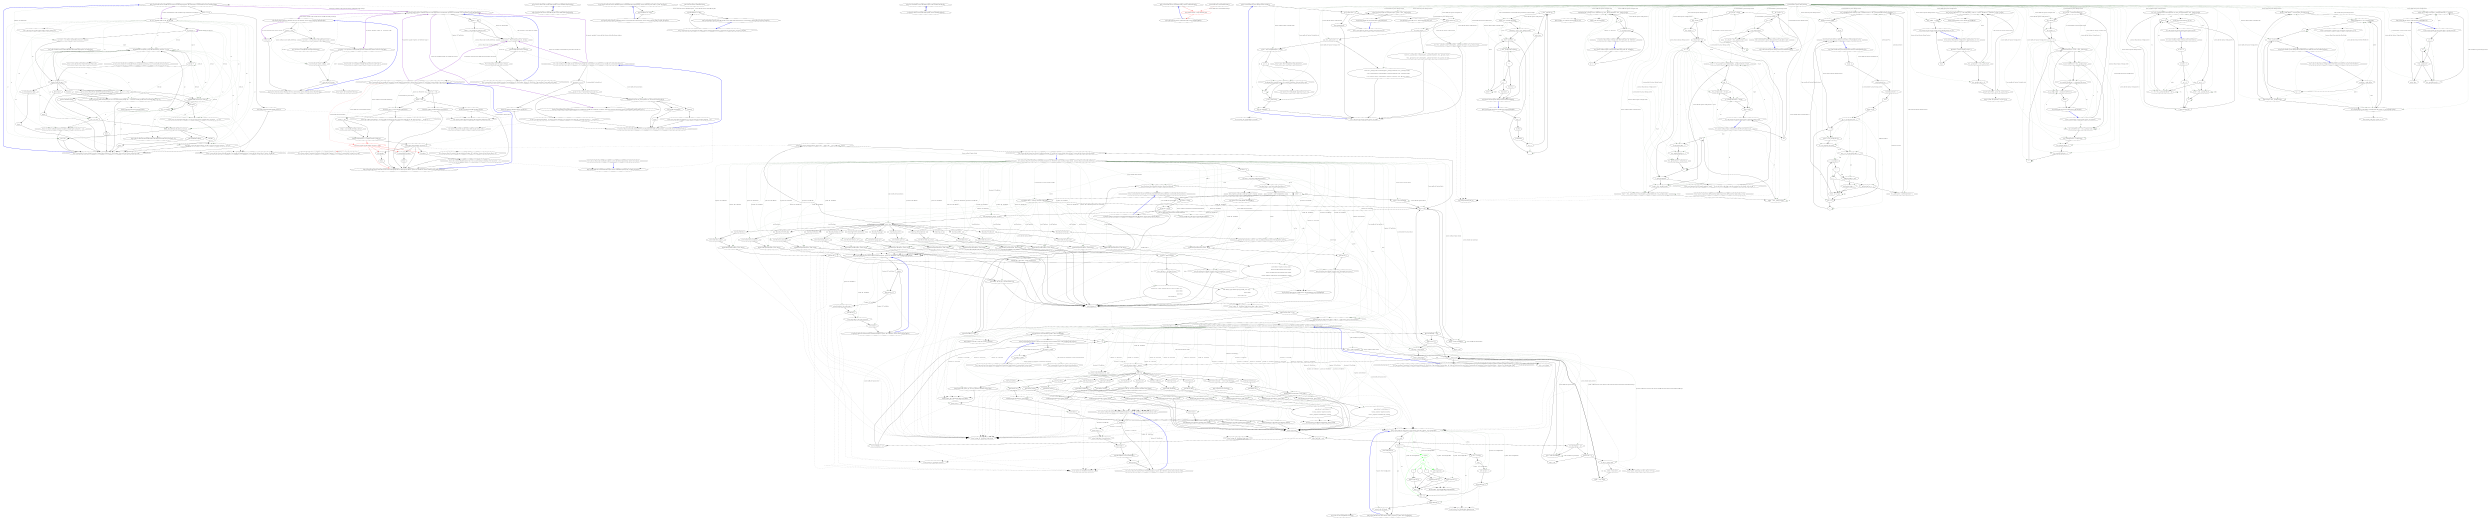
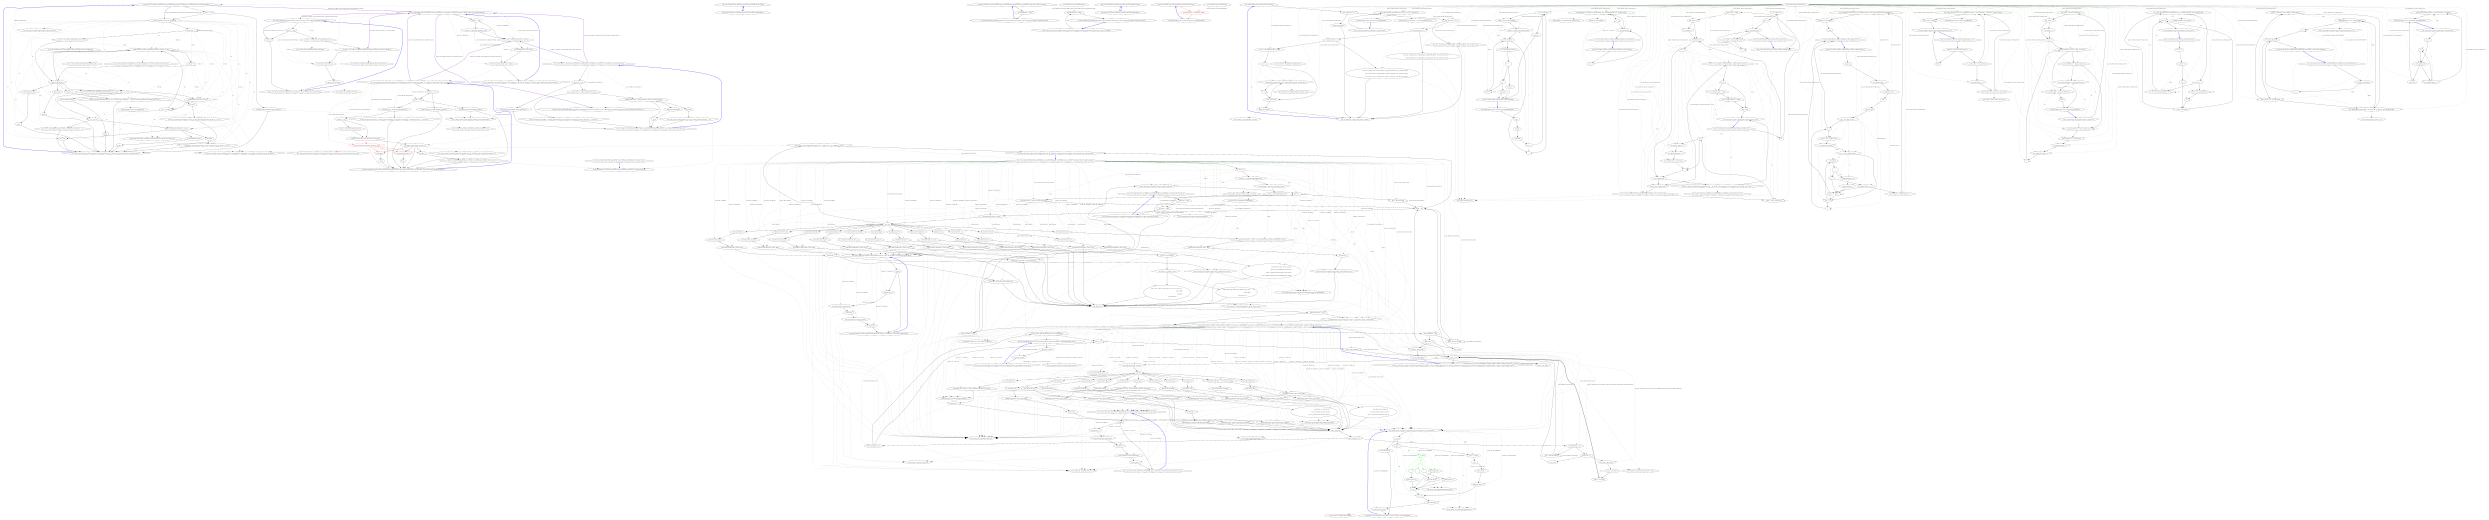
(1517, 13) -> (1509, 13)
